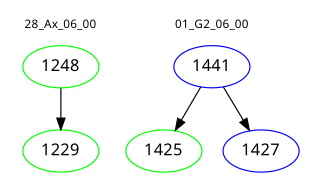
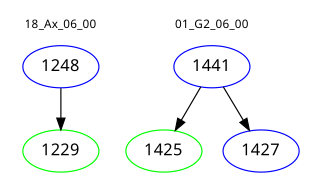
(61, 25) -> (61, 25)
(61, 67) -> (61, 67)
